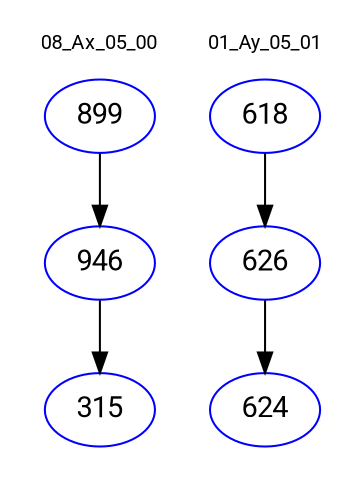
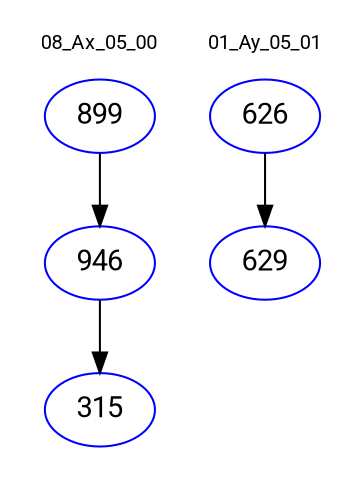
(265, 116) -> none
(265, 410) -> (265, 263)
